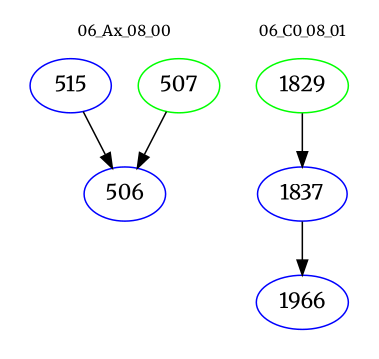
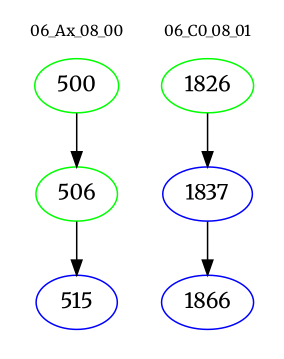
(179, 86) -> (77, 86)
(302, 86) -> (208, 86)
(94, 133) -> (77, 241)
(125, 194) -> (77, 194)
(302, 302) -> (208, 302)
